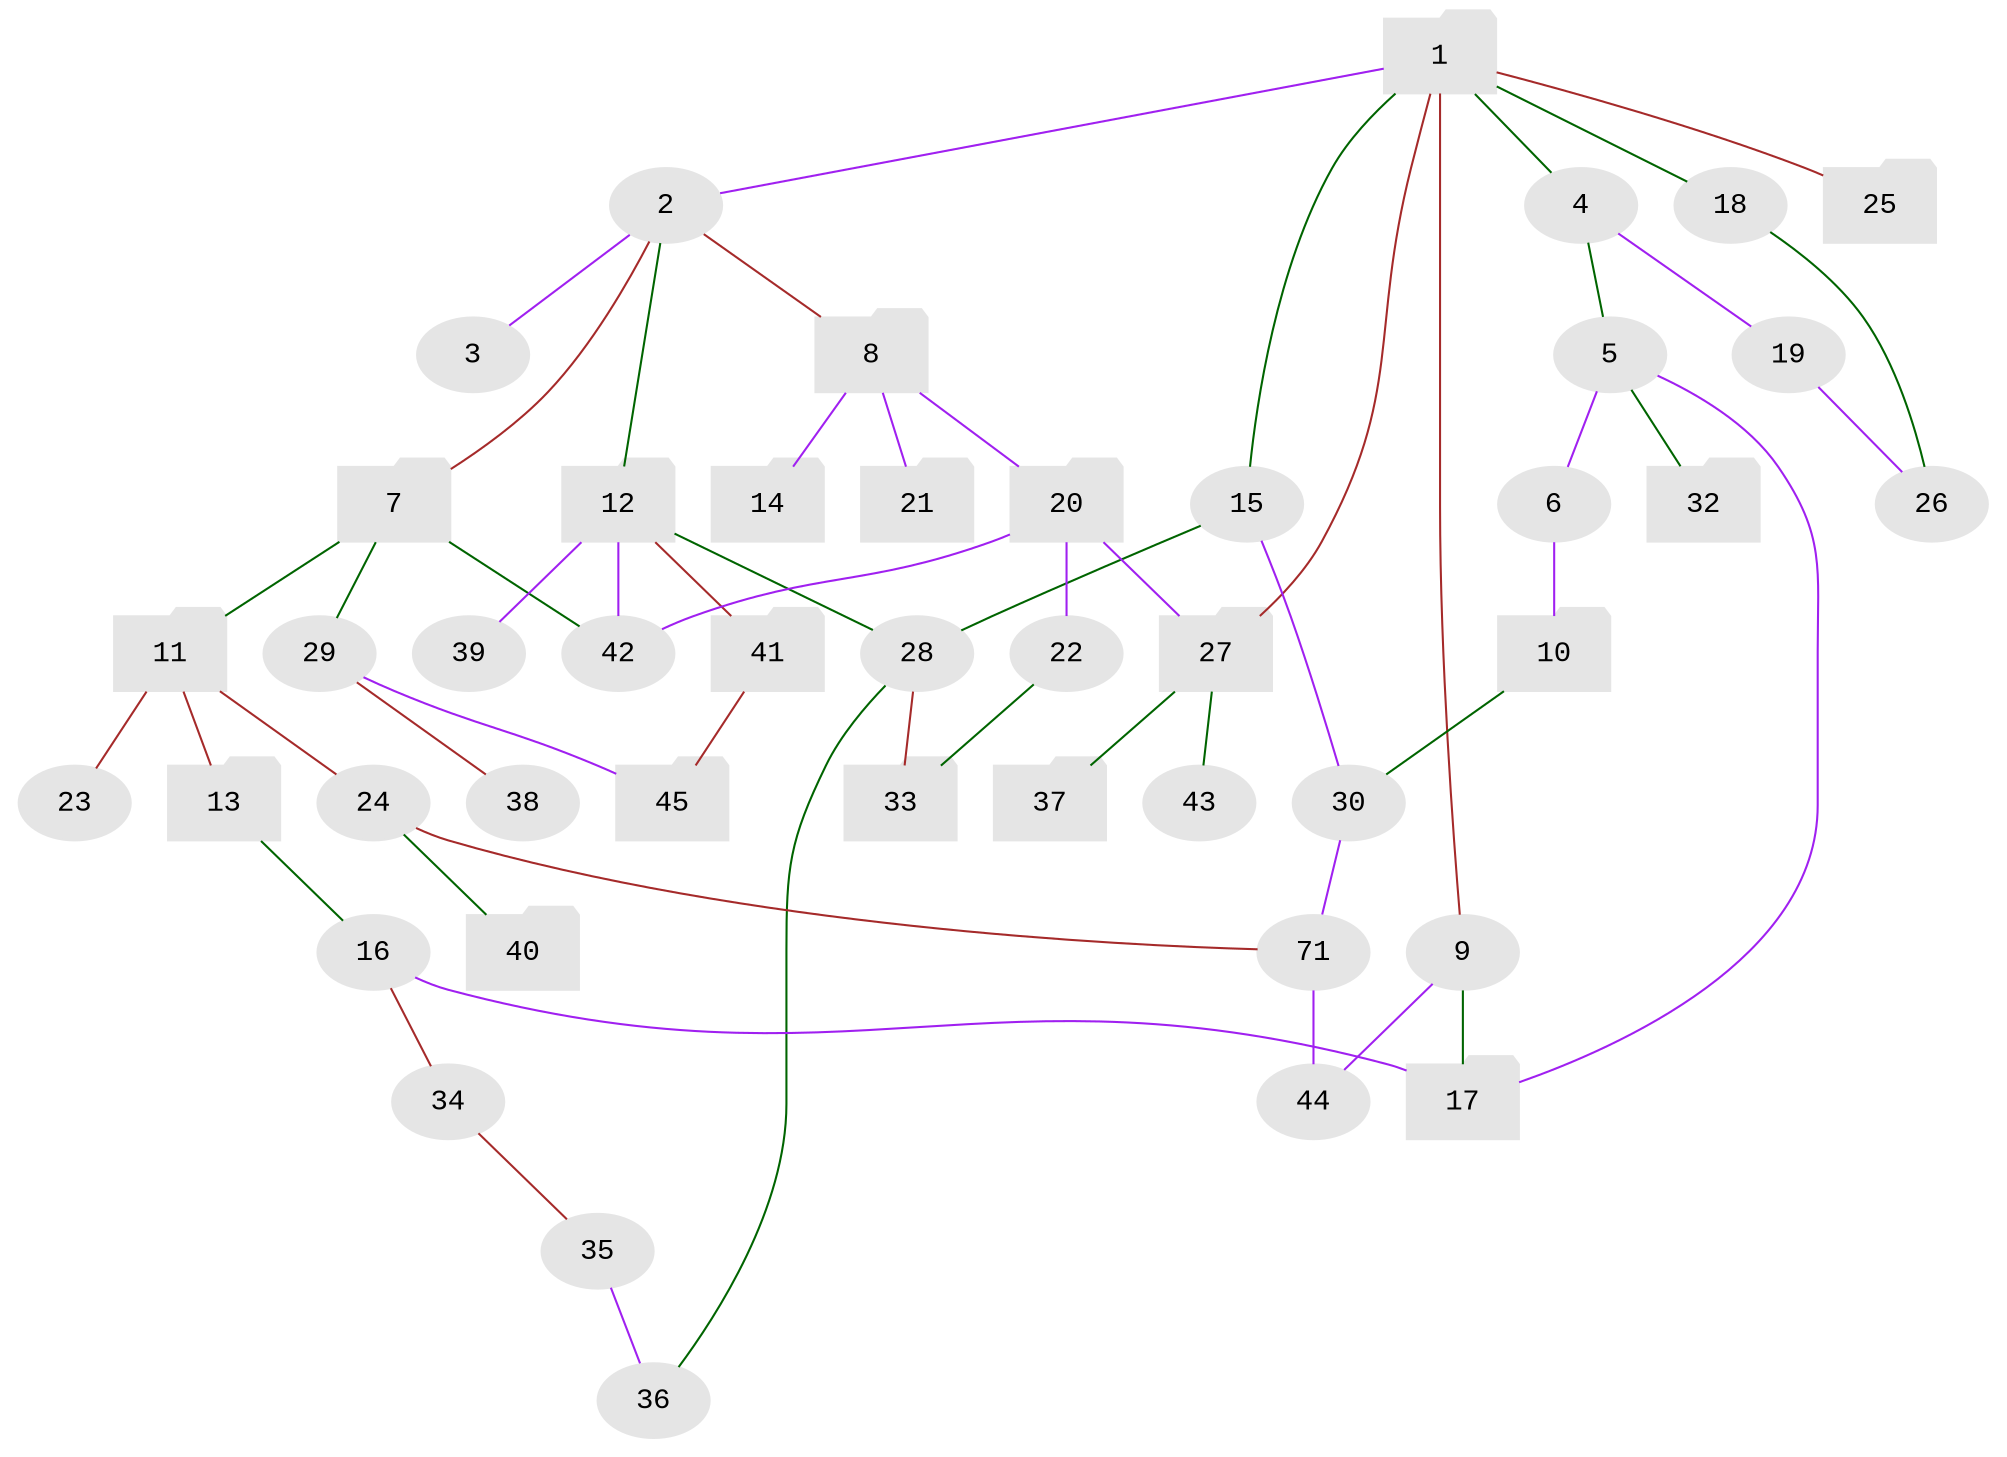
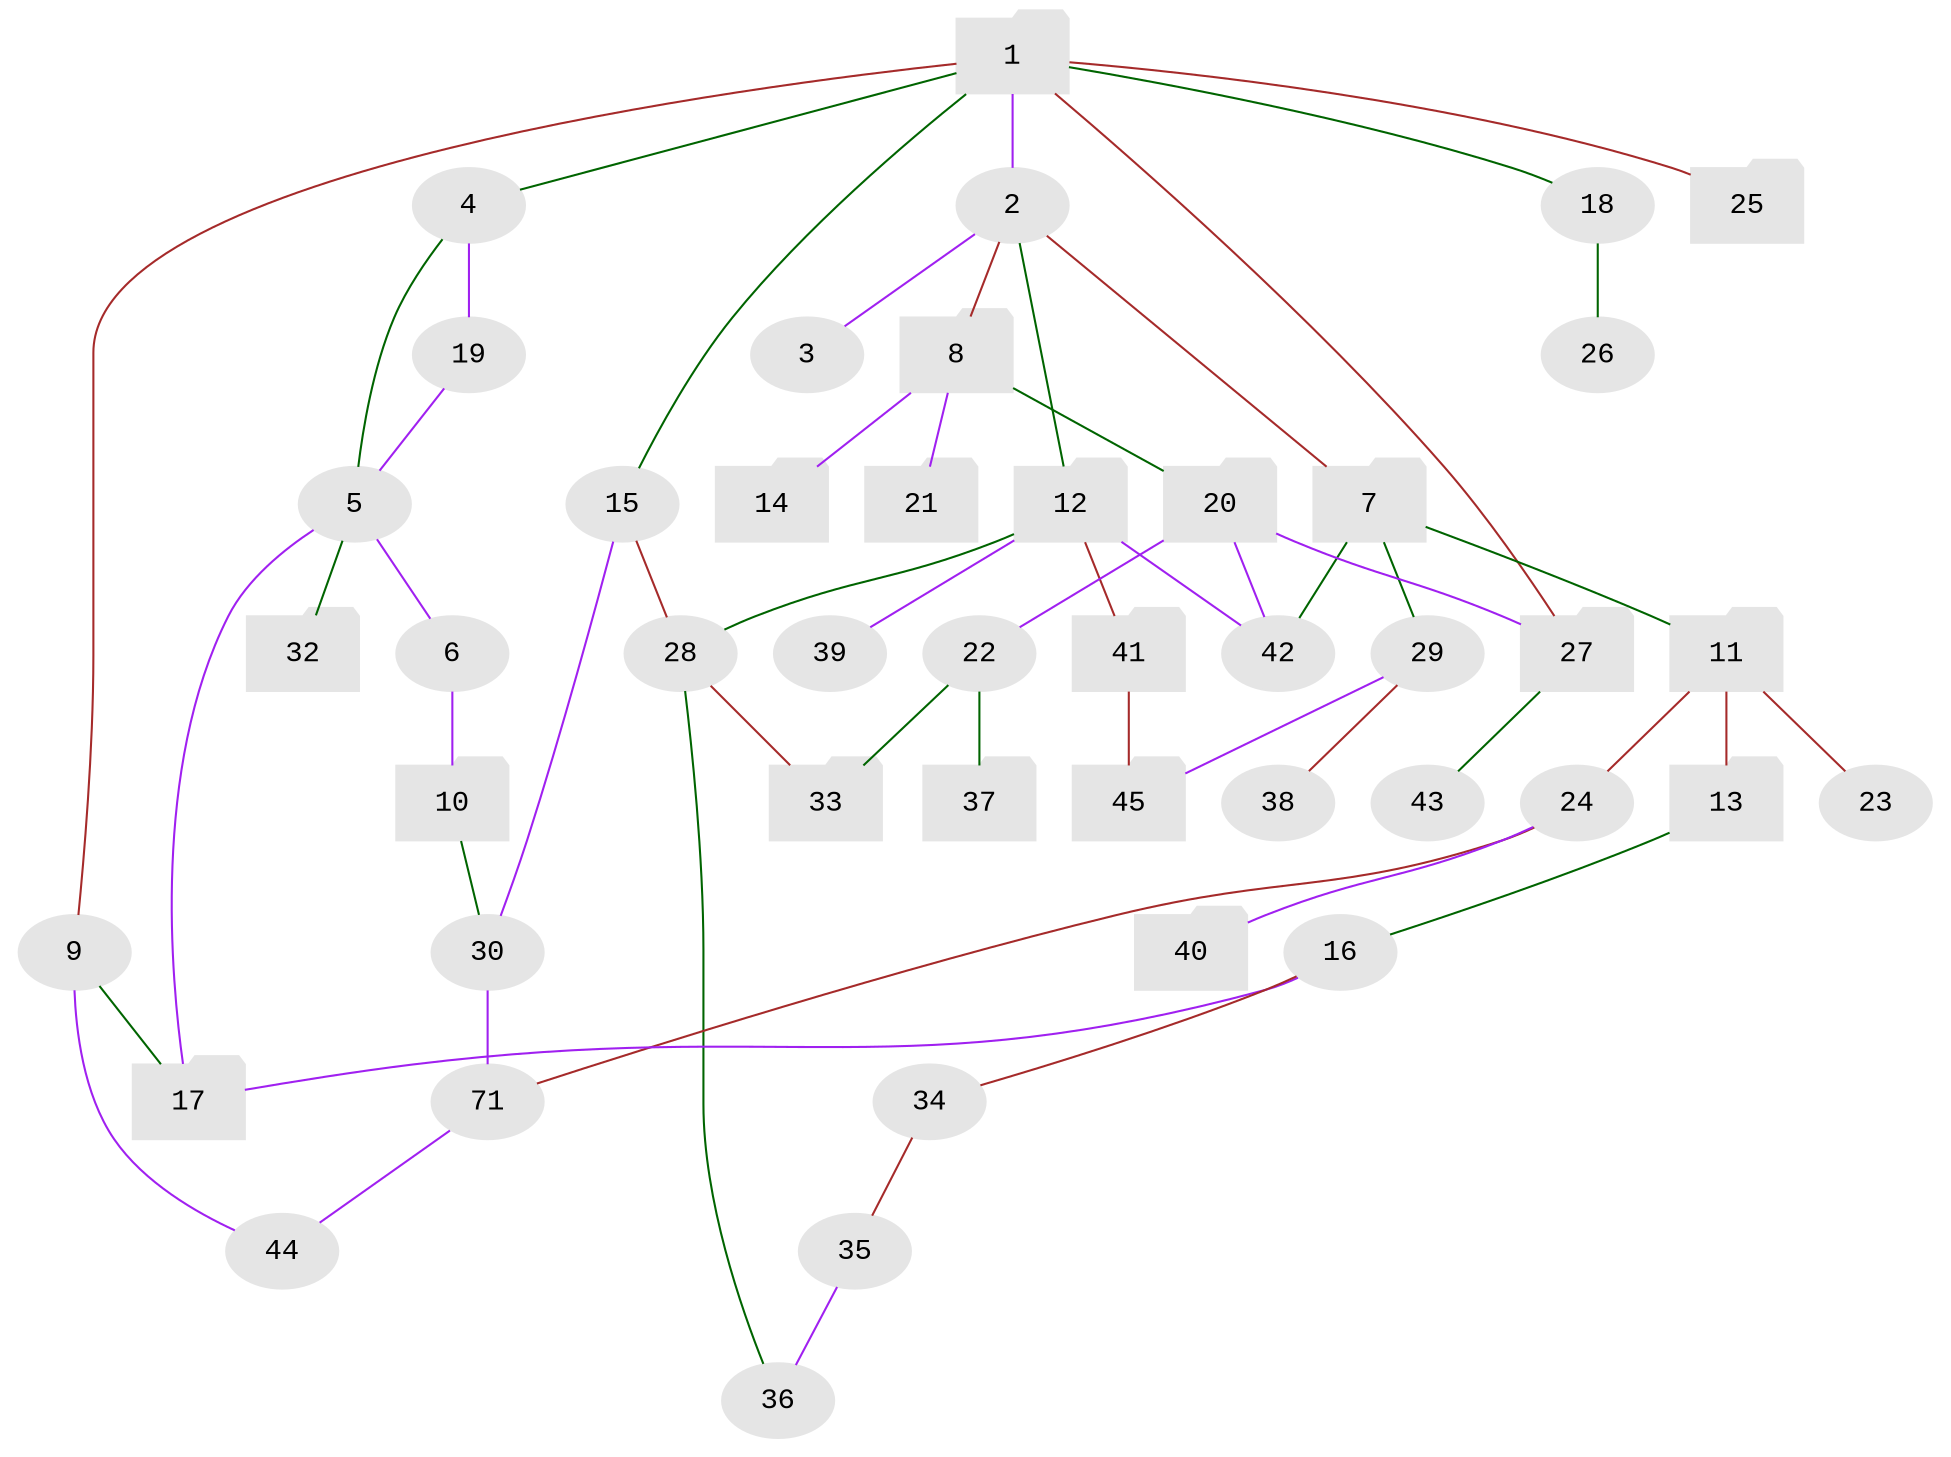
(969, 430) -> (1088, 430)
(1860, 430) -> (412, 430)
(1081, 577) -> (652, 579)
(1133, 729) -> (979, 729)
(445, 875) -> (1326, 894)
